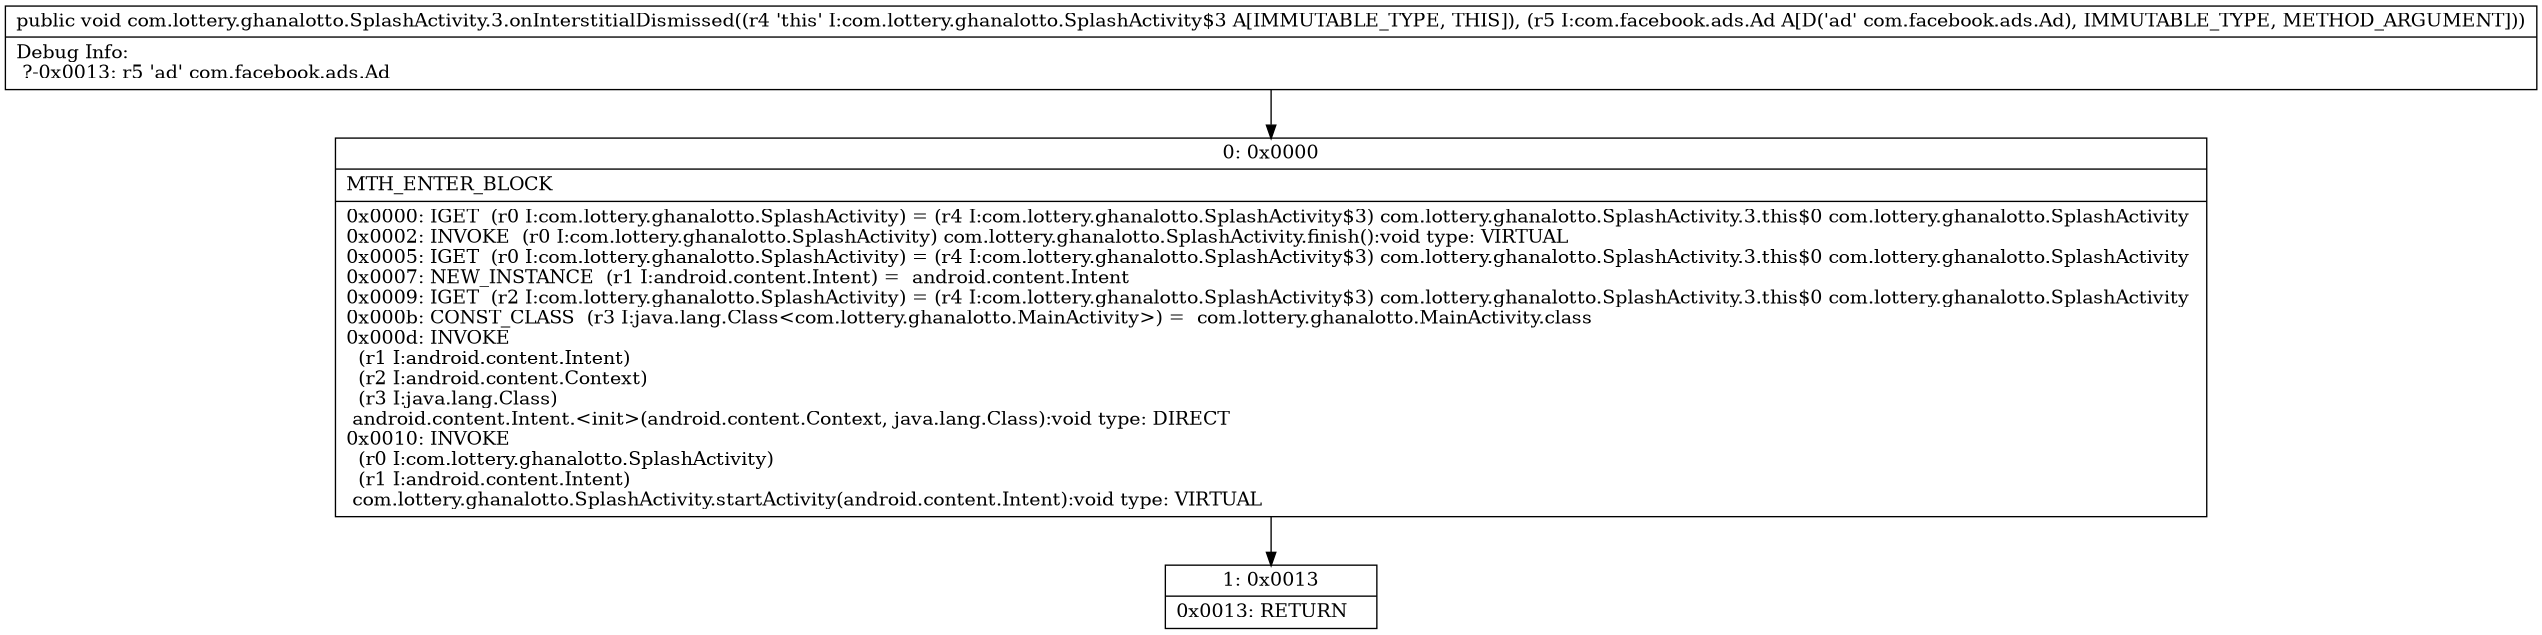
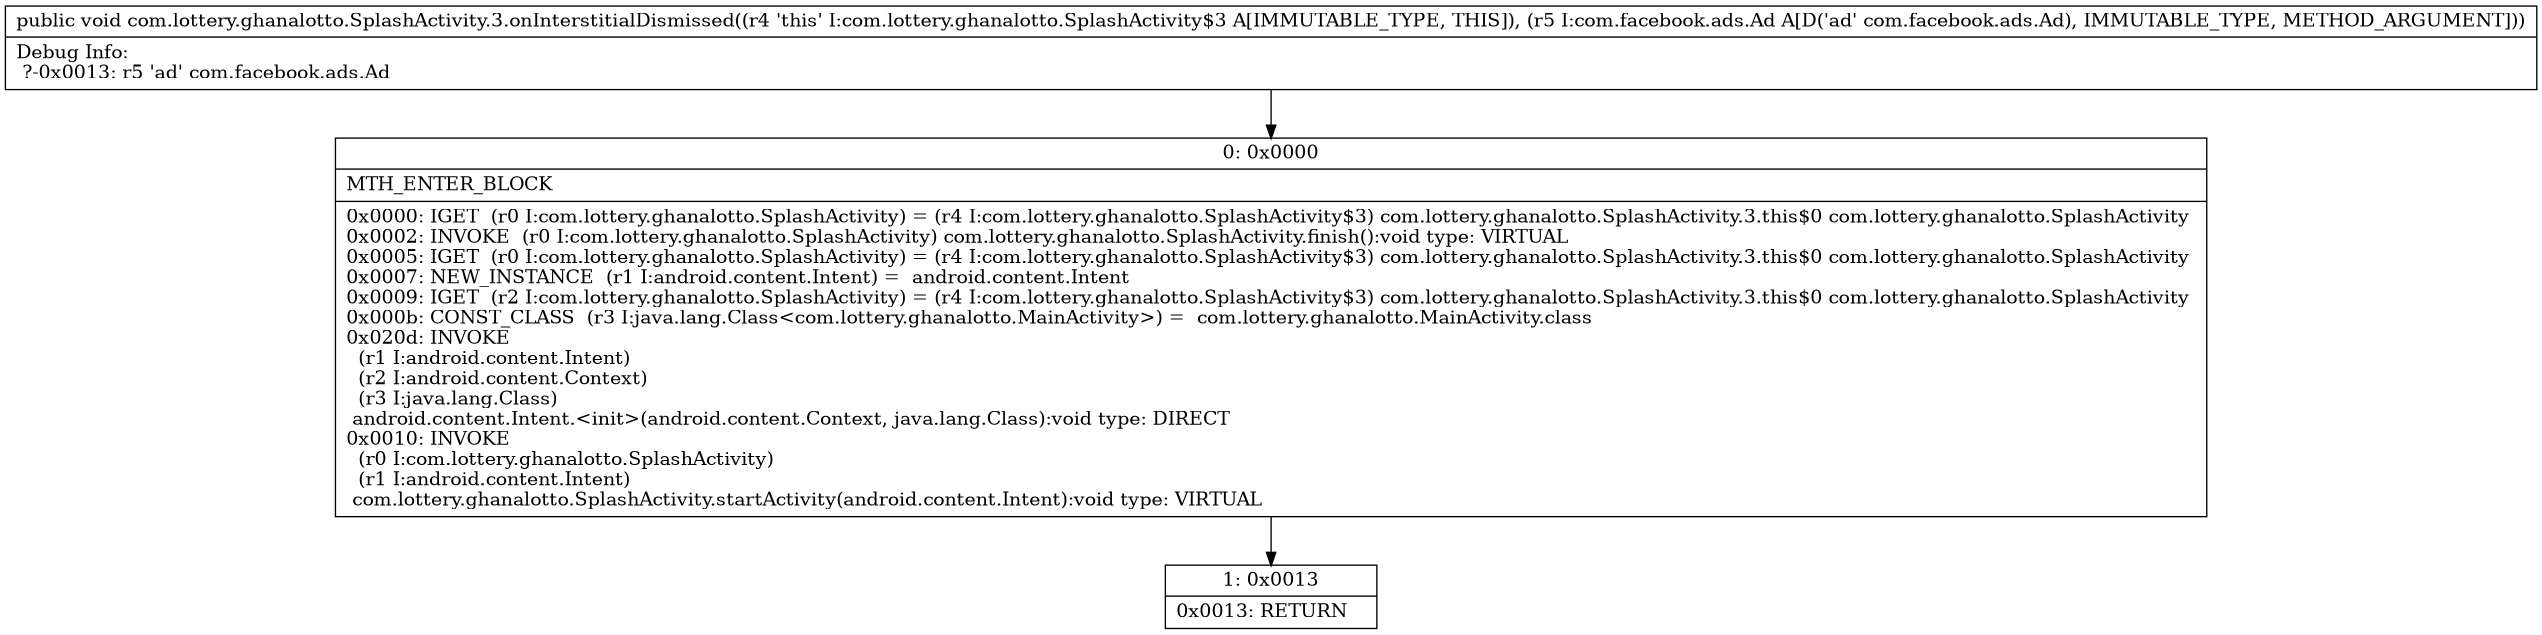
(434, 338) -> (434, 338)
